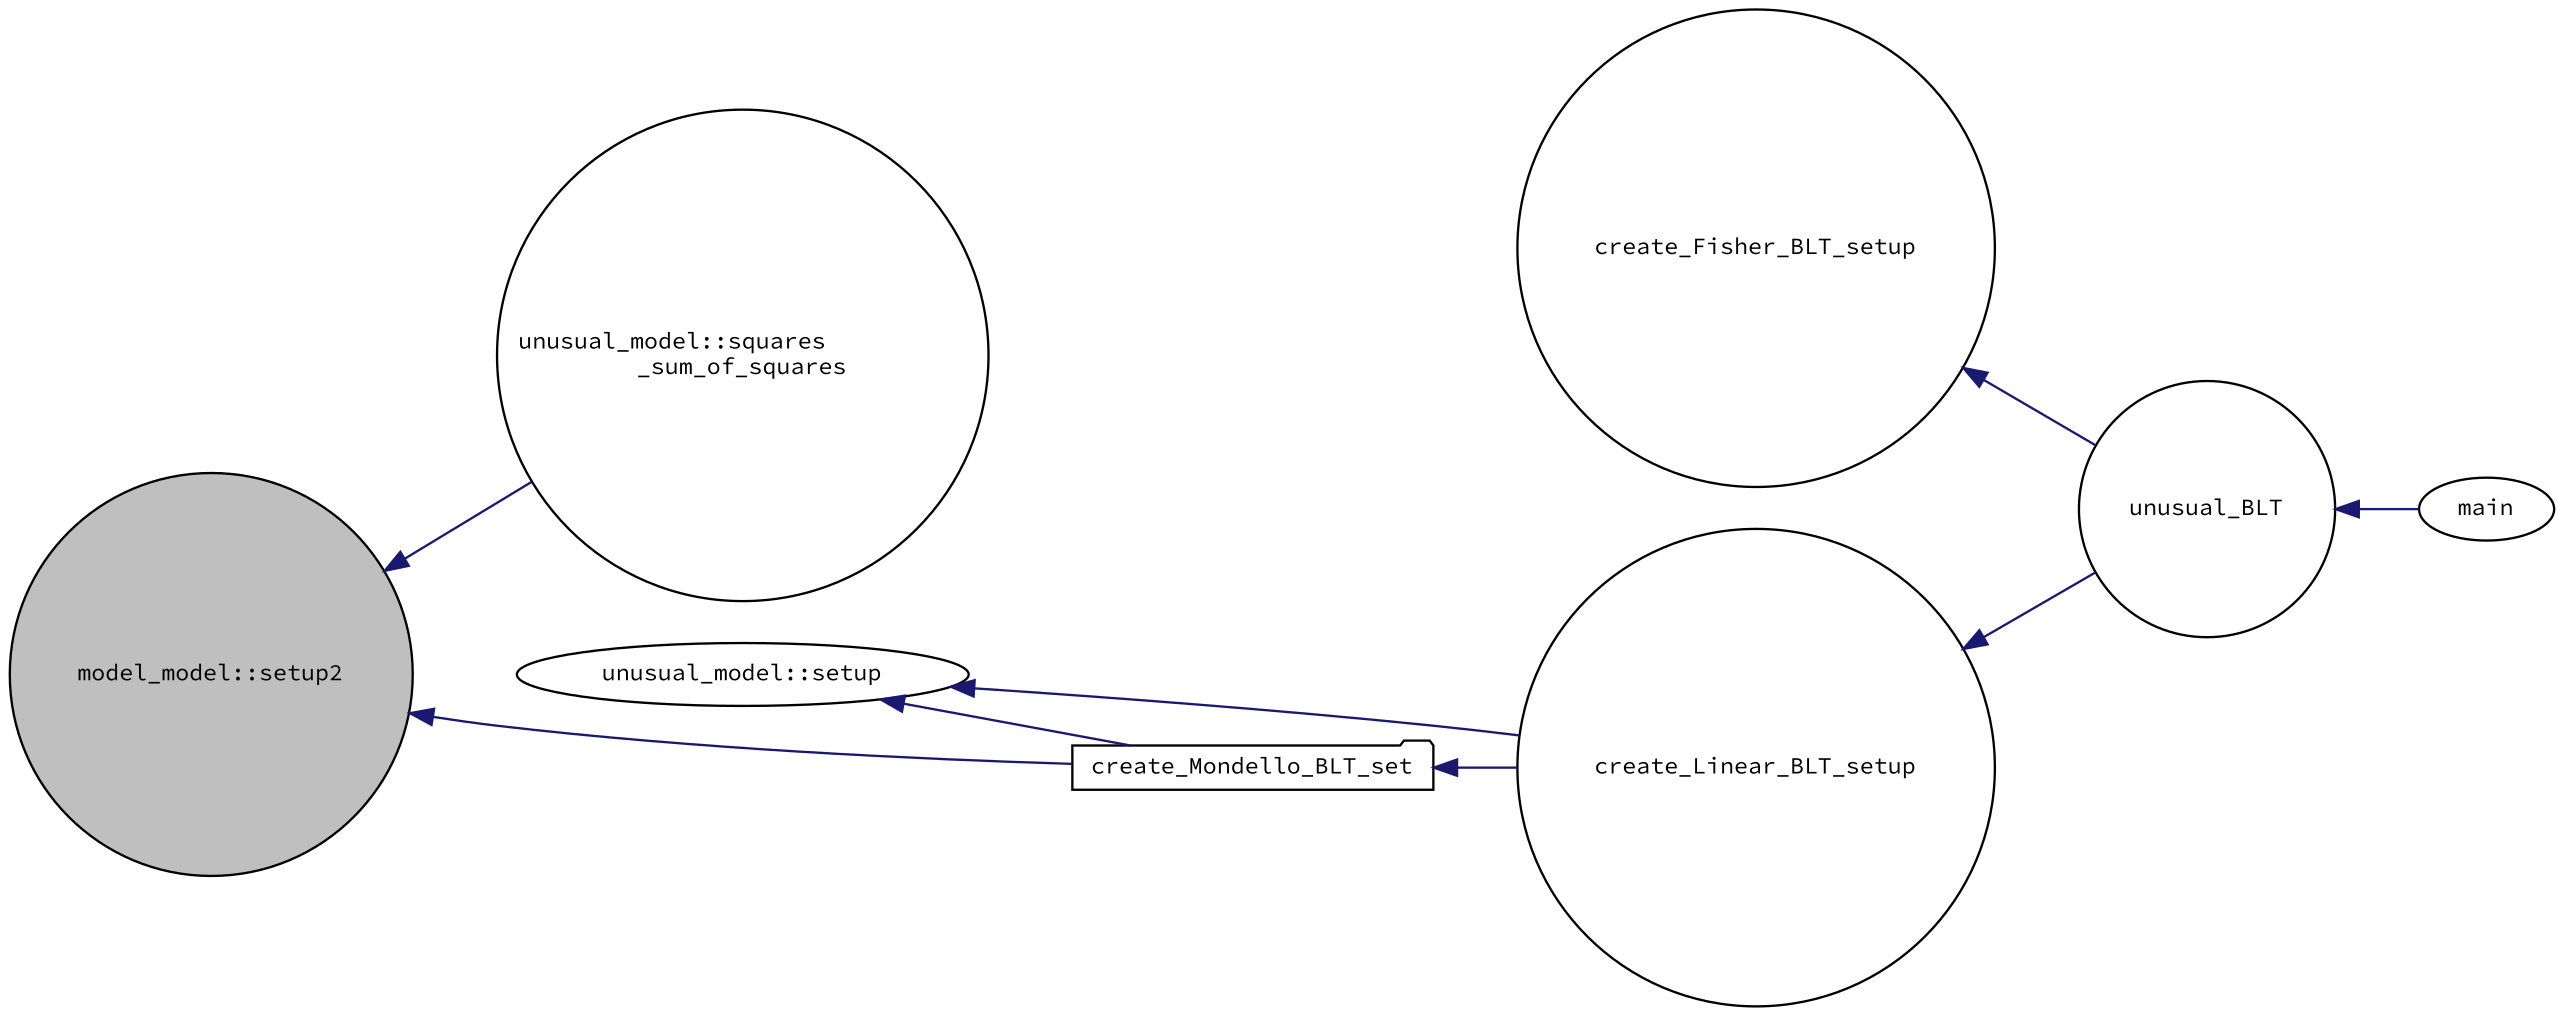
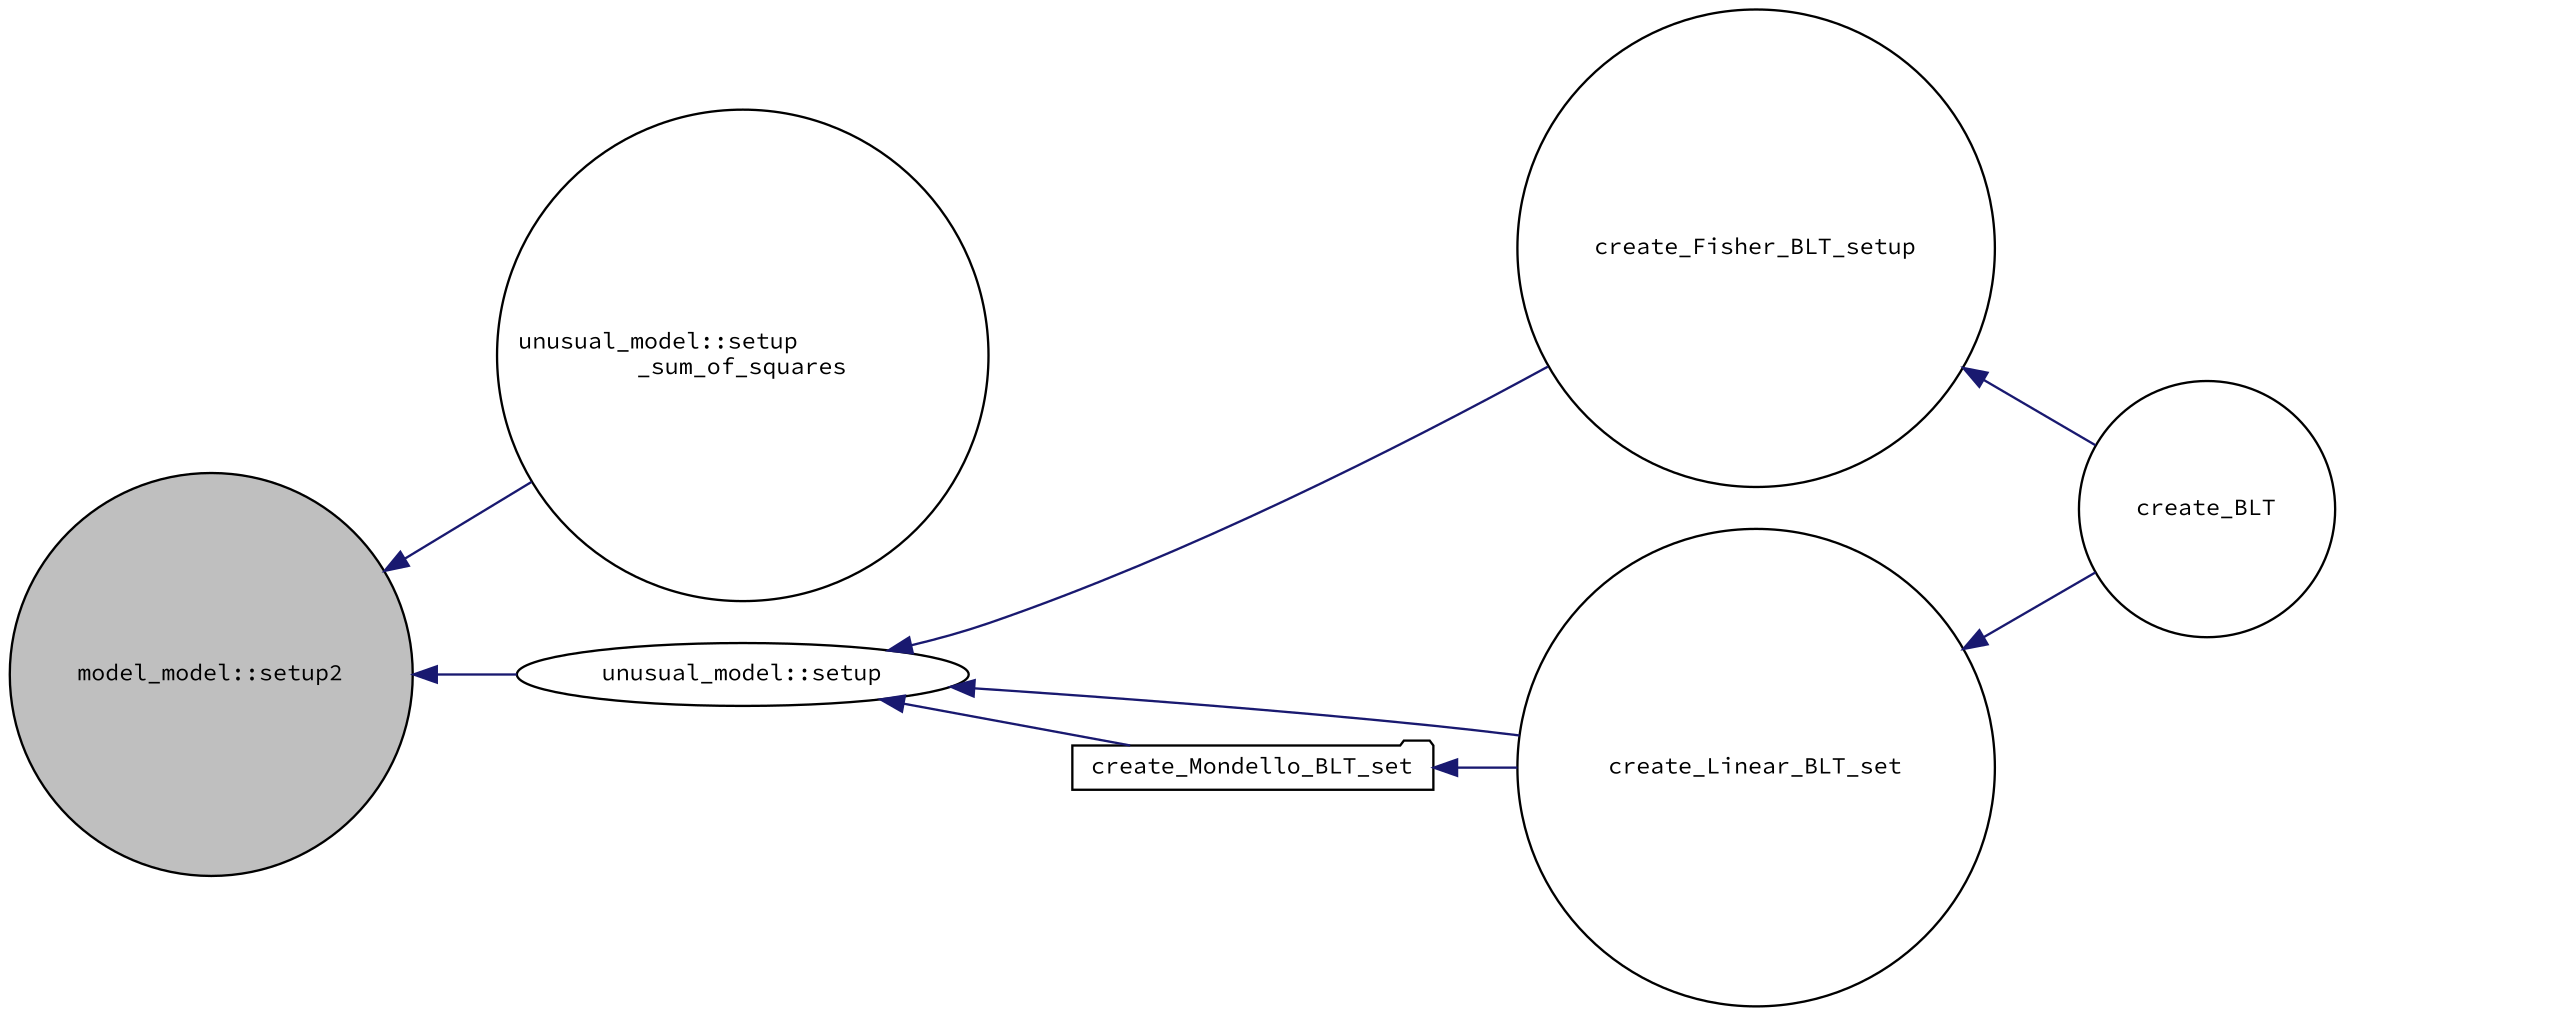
(743, 355) -> (743, 355)
(2207, 509) -> (2207, 509)
(2487, 509) -> none
none -> (1237, 523)
(752, 748) -> (477, 674)
(1756, 768) -> (1756, 768)
